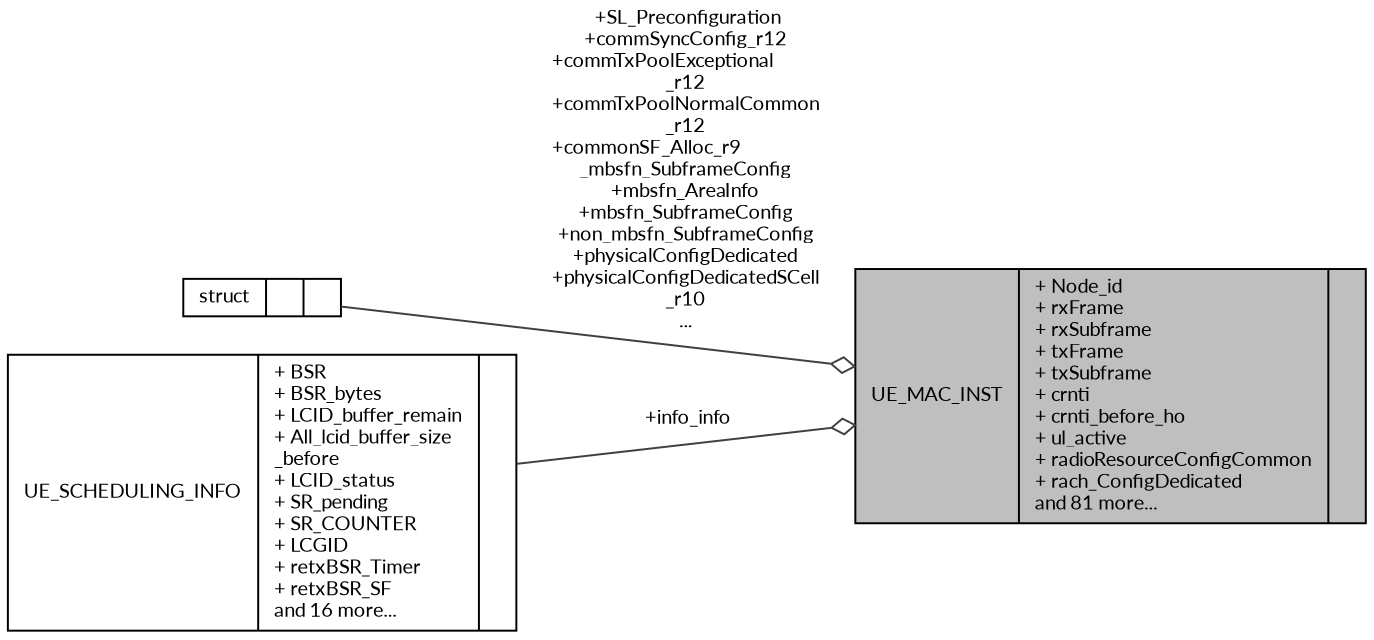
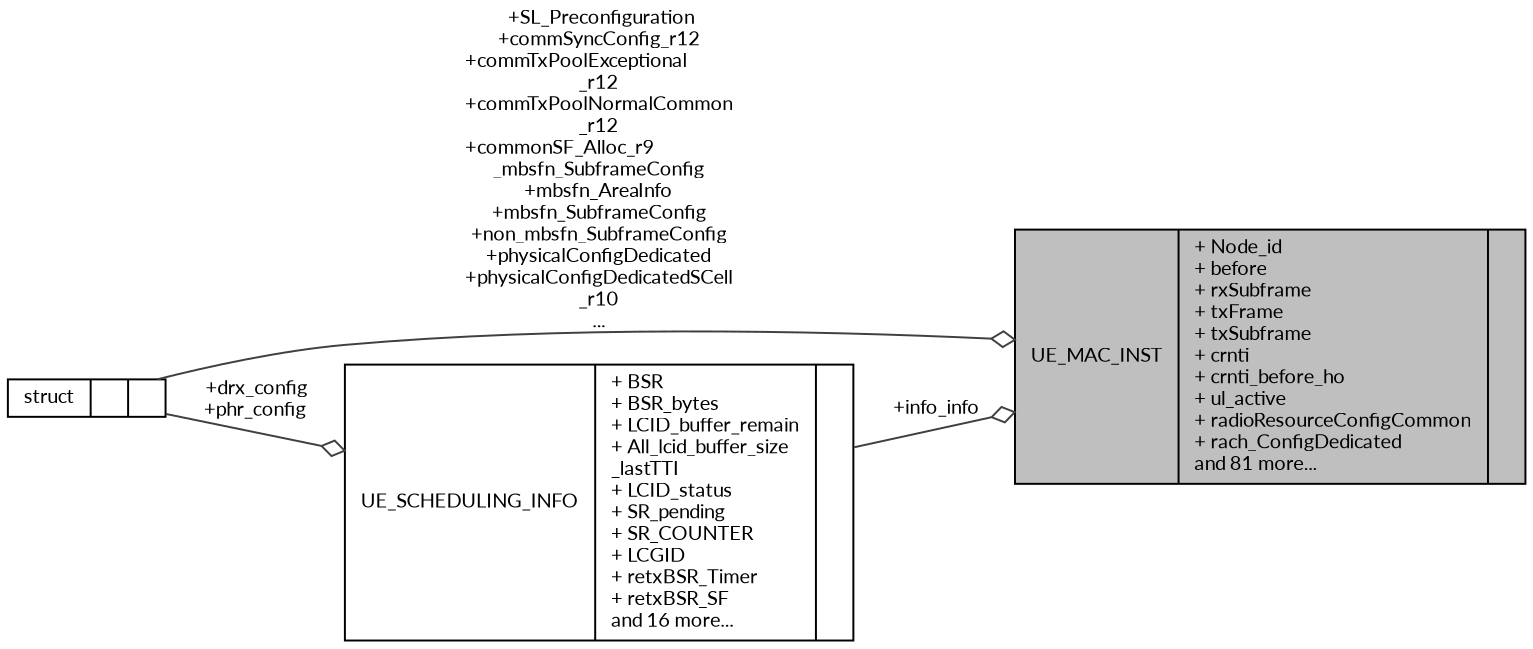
(1080, 308) -> (1231, 269)
none -> (243, 430)
(307, 459) -> (645, 469)
